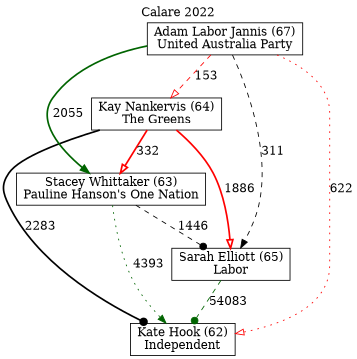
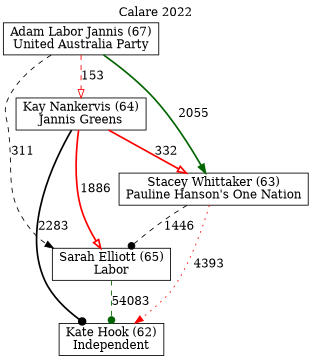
(157, 114) -> (81, 114)
(330, 207) -> none
(127, 266) -> (185, 268)
